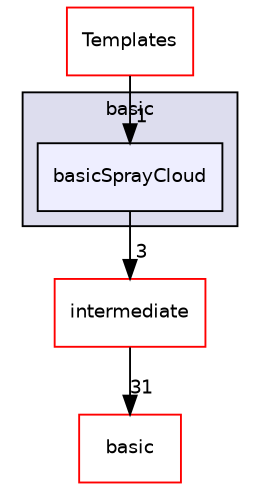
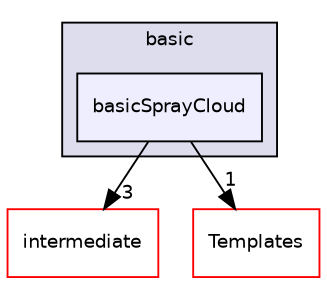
(130, 104) -> (209, 169)
(130, 449) -> none
